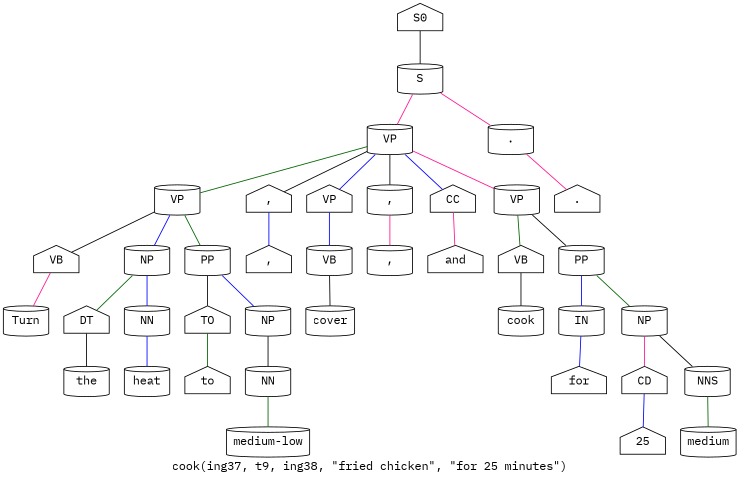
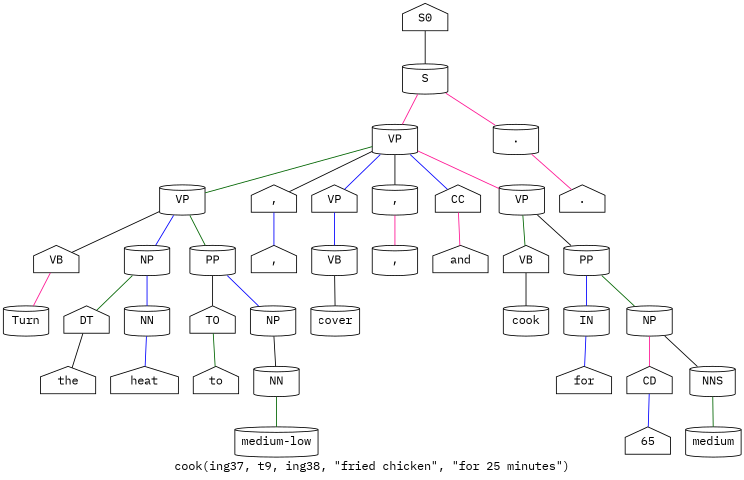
(87, 381) -> (68, 381)
(147, 381) -> (145, 381)
(643, 442) -> (648, 442)
